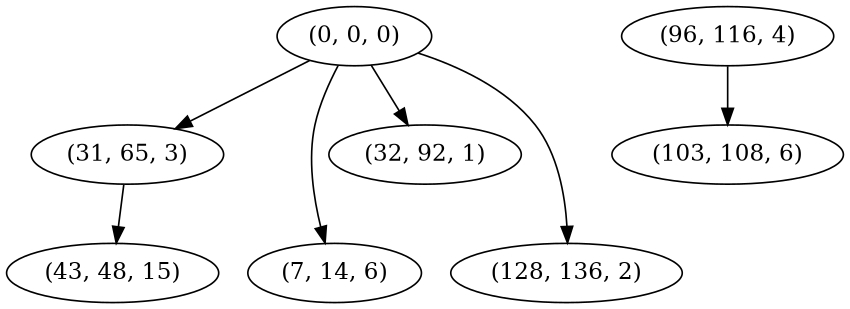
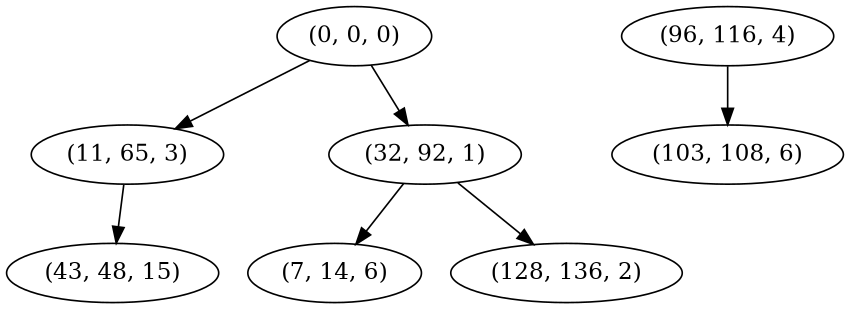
(525, 113) -> (489, 208)
(312, 144) -> (385, 207)
(127, 155) -> (127, 155)
